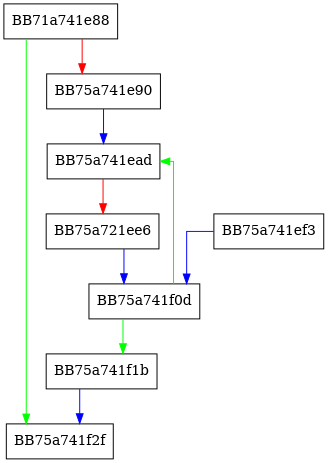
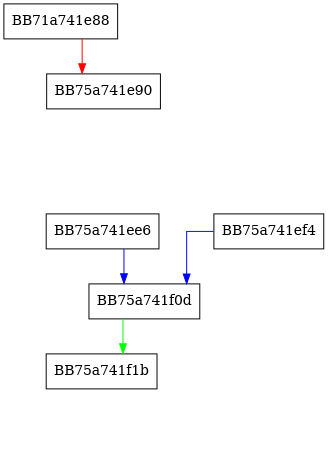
(104, 161) -> none
(103, 231) -> (103, 231)
(269, 231) -> (269, 231)
(60, 441) -> none
